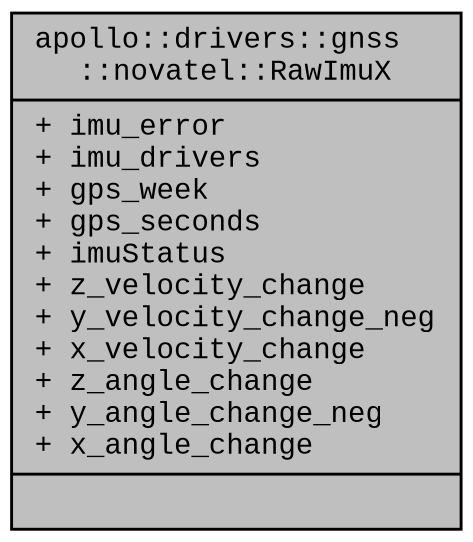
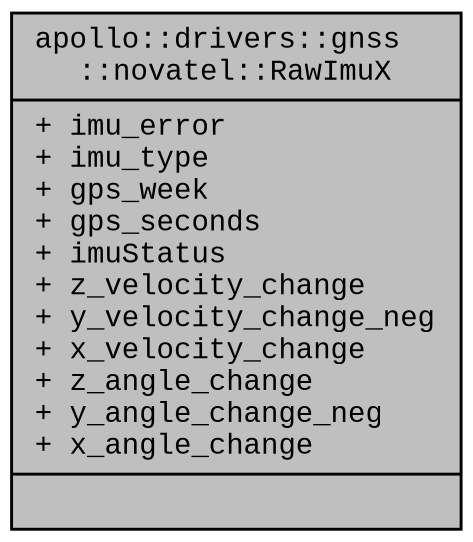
(149, 158) -> (123, 158)
